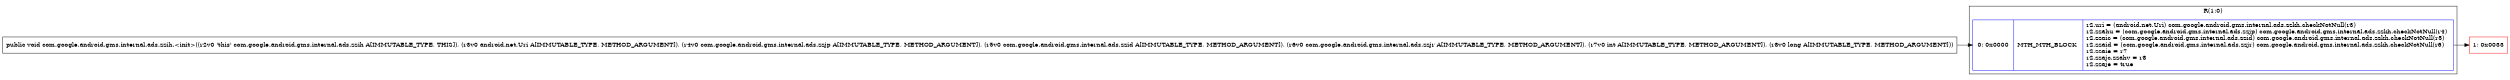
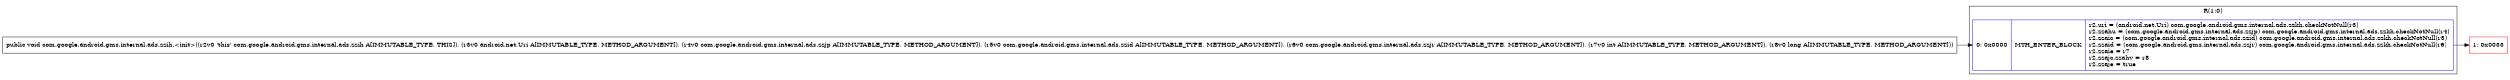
(2047, 45) -> (2048, 45)
